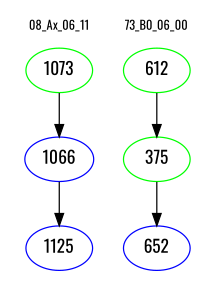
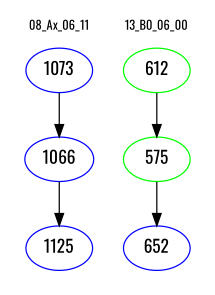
(157, 27) -> (157, 27)
(59, 70) -> (59, 70)
(157, 159) -> (157, 159)
